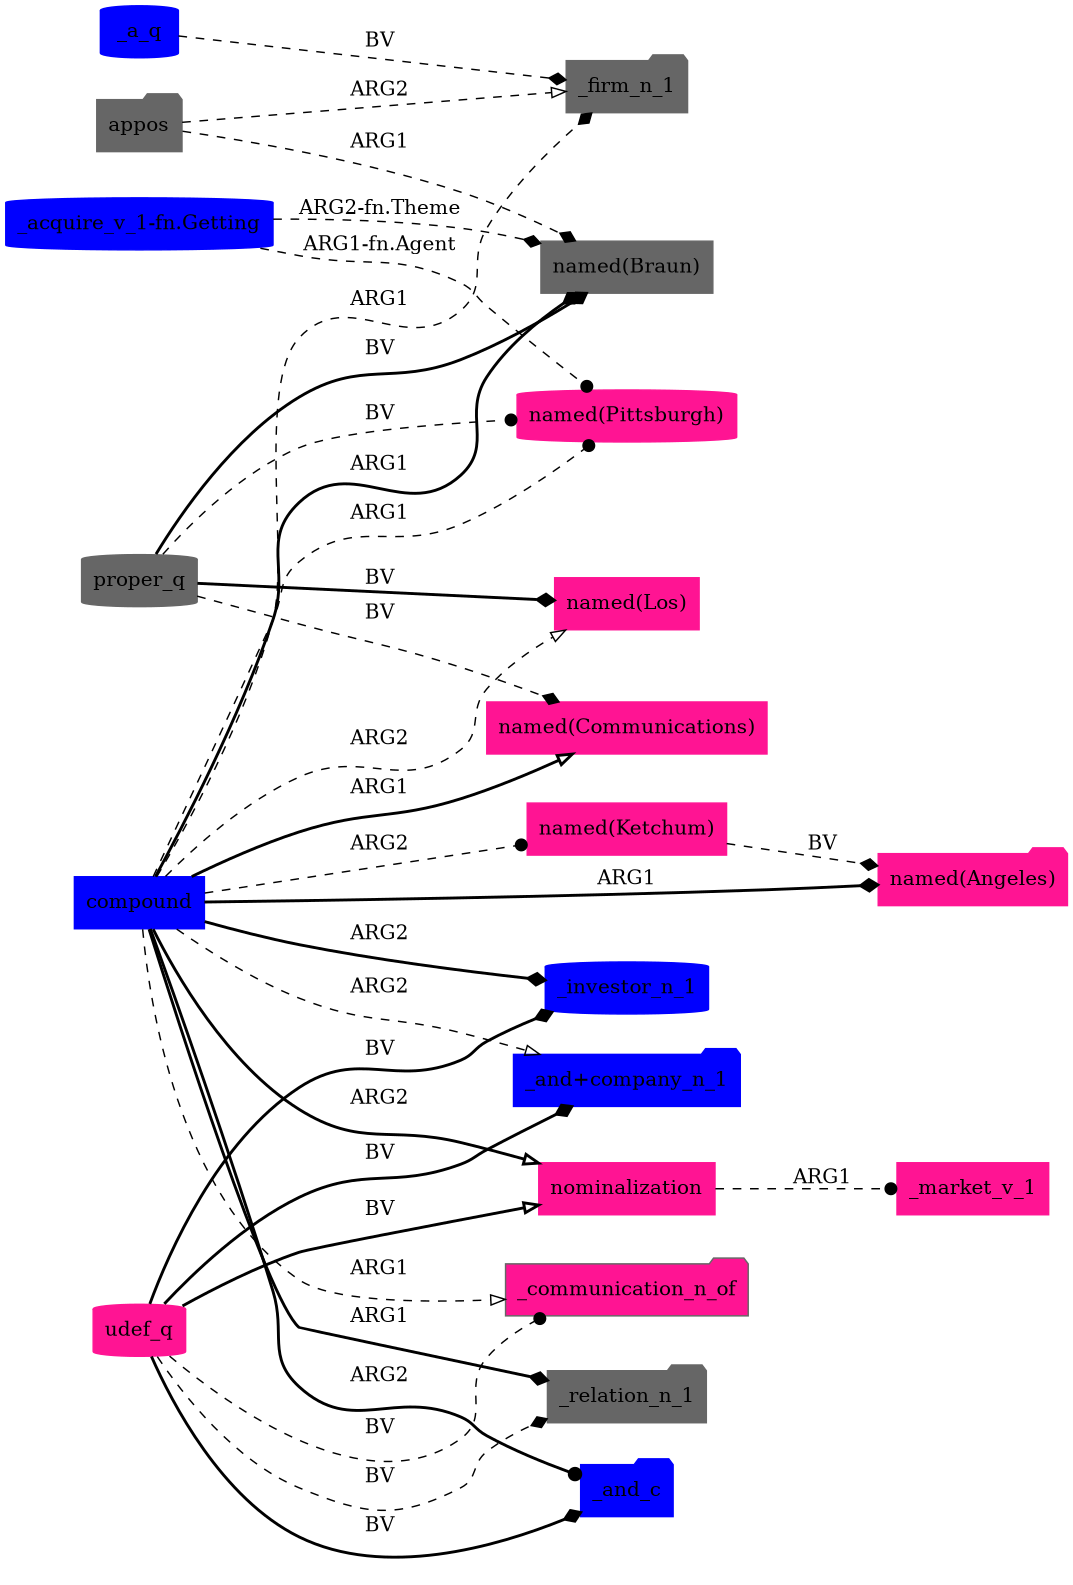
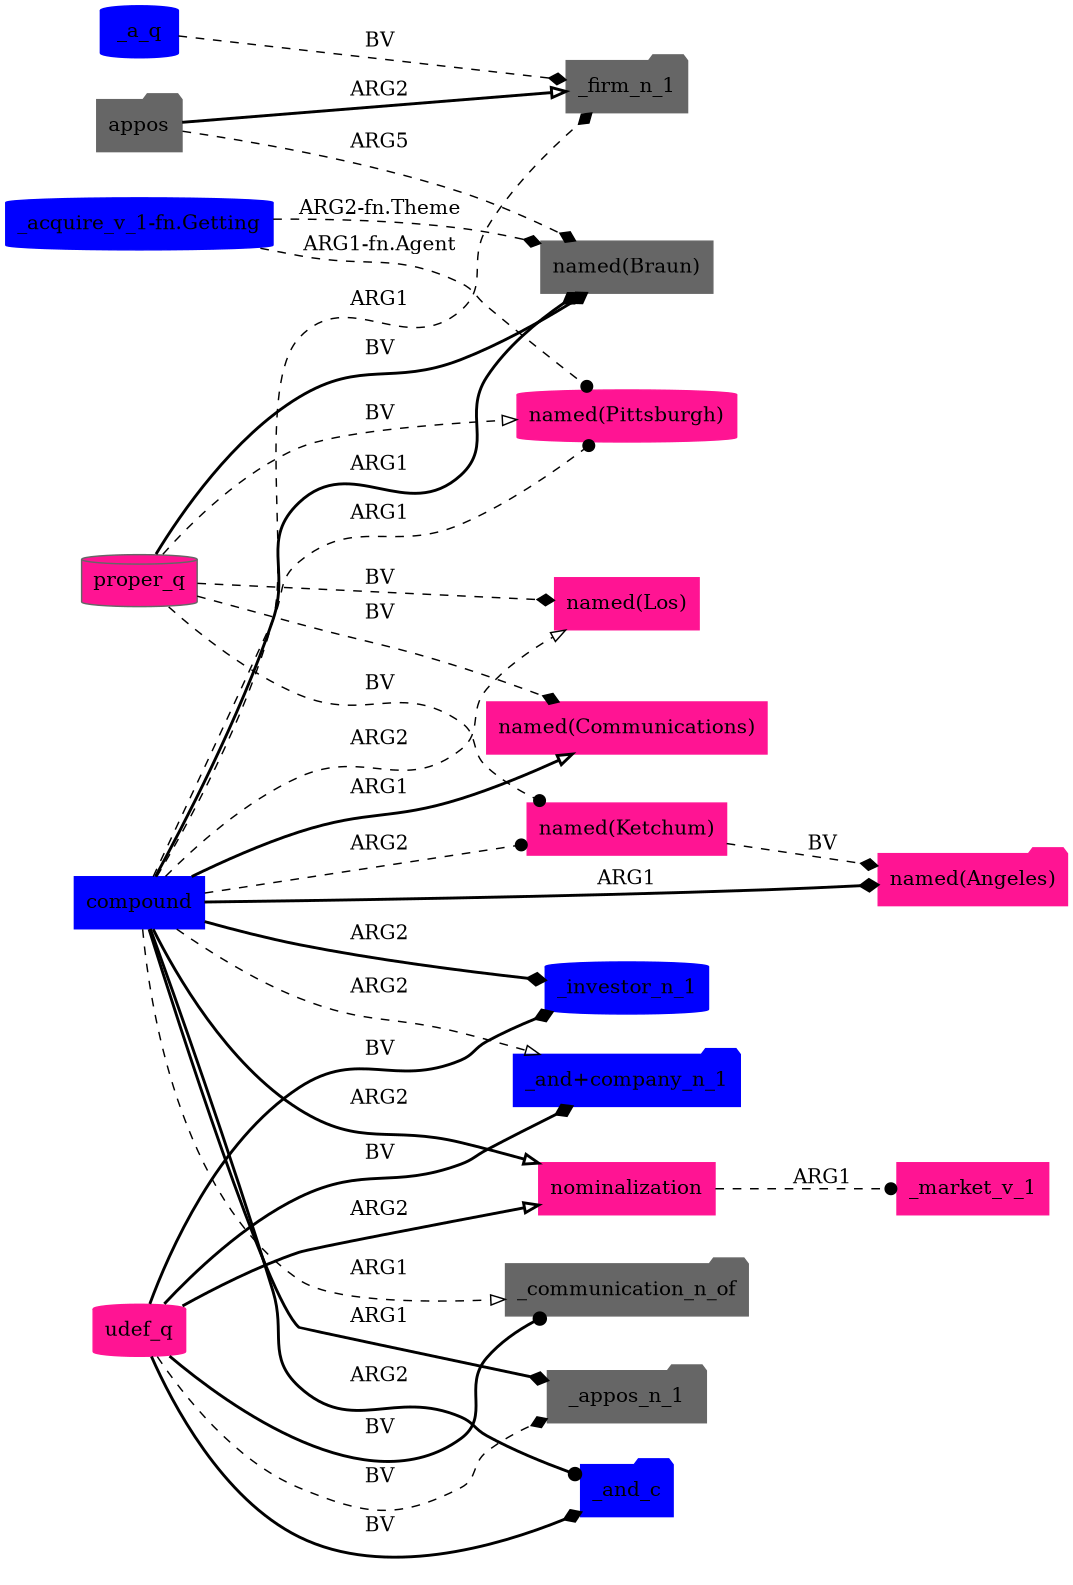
(367, 107) -> (367, 107)
(380, 142) -> (380, 142)
(314, 443) -> (314, 443)
(139, 581) -> (139, 581)
(367, 591) -> (367, 591)
none -> (357, 705)
(380, 1210) -> (380, 1210)
(627, 1290) -> (627, 1290)
(627, 1397) -> (627, 1397)
(378, 1461) -> (378, 1461)
